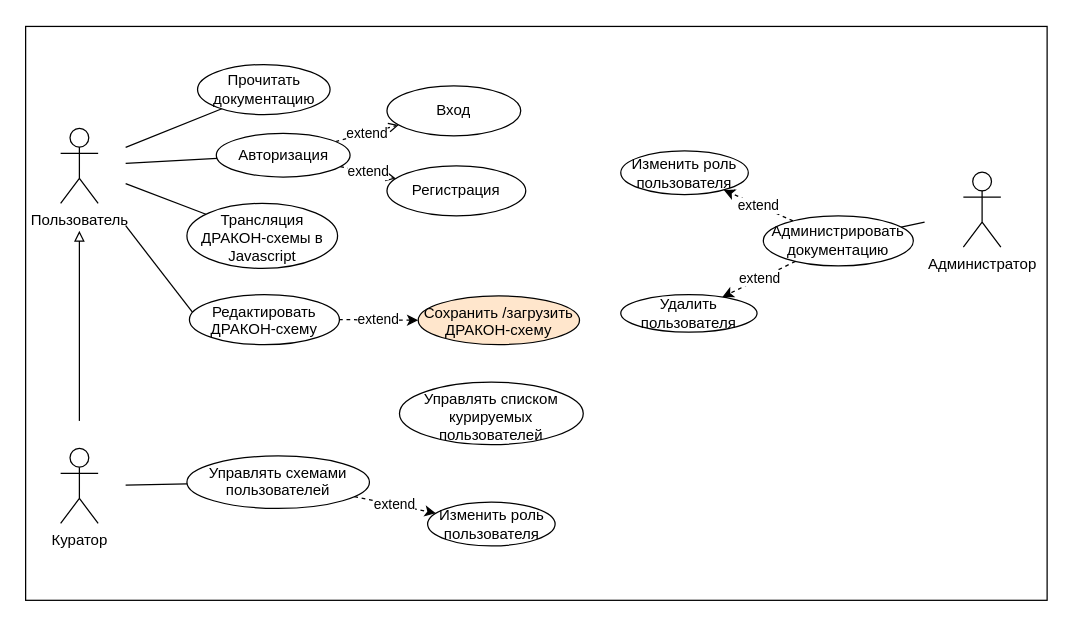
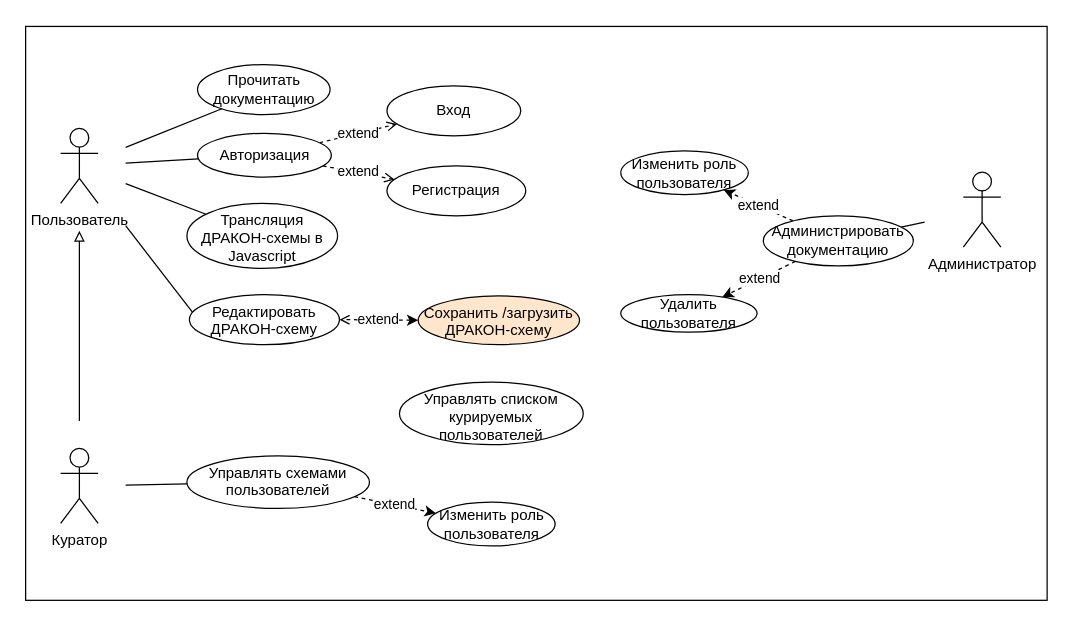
(283, 155) -> (264, 155)
(344, 319) -> (345, 319)
